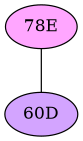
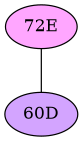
(41, 27) -> (41, 27)
